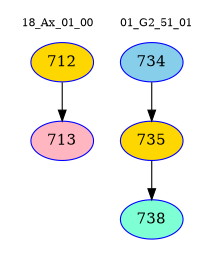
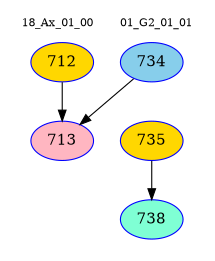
(157, 23) -> (157, 23)
(152, 96) -> (119, 91)
